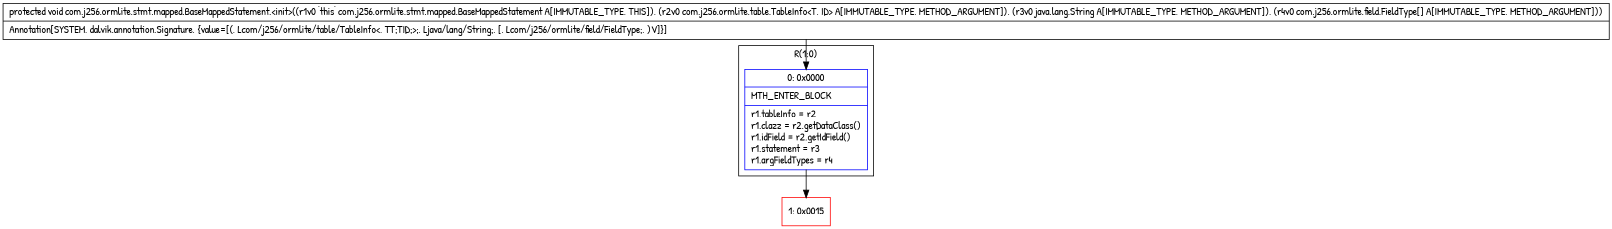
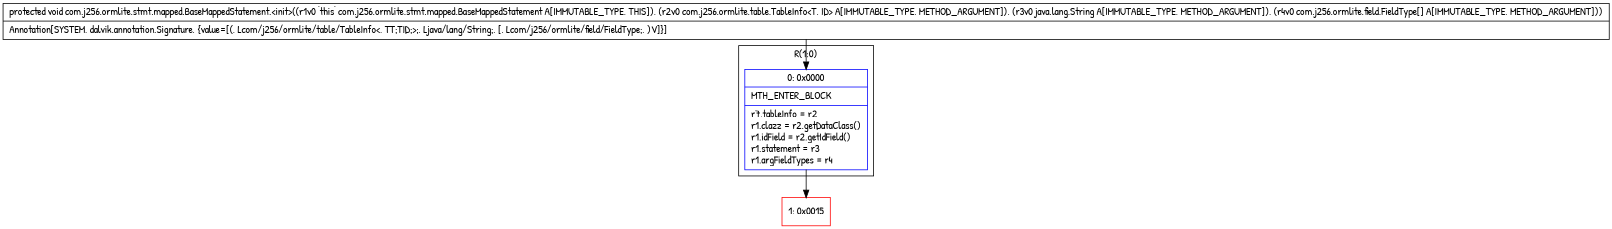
(784, 114) -> (784, 114)
